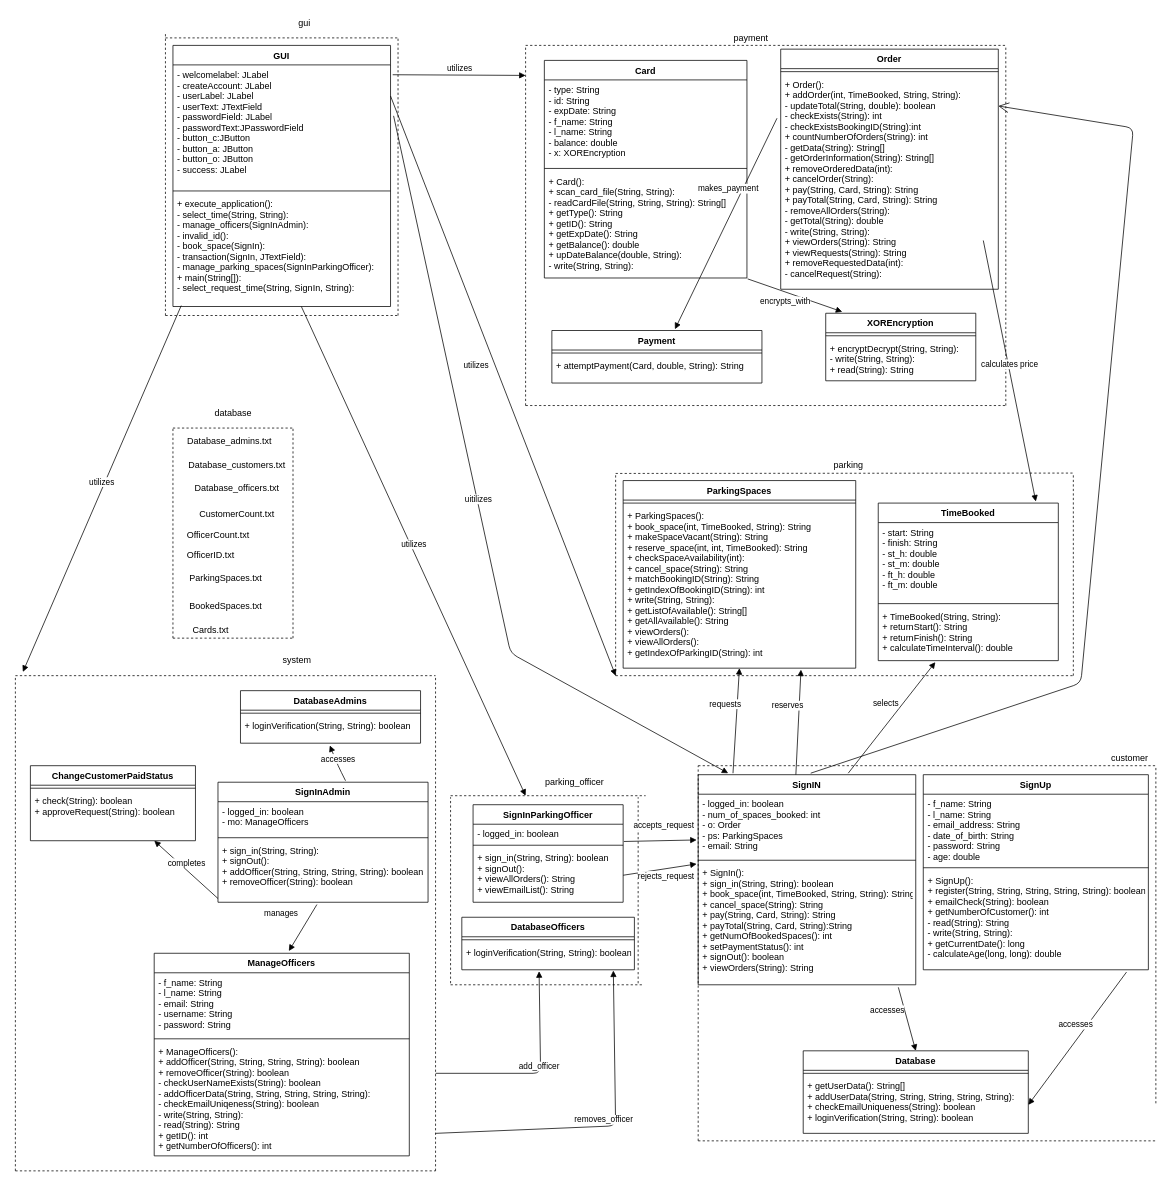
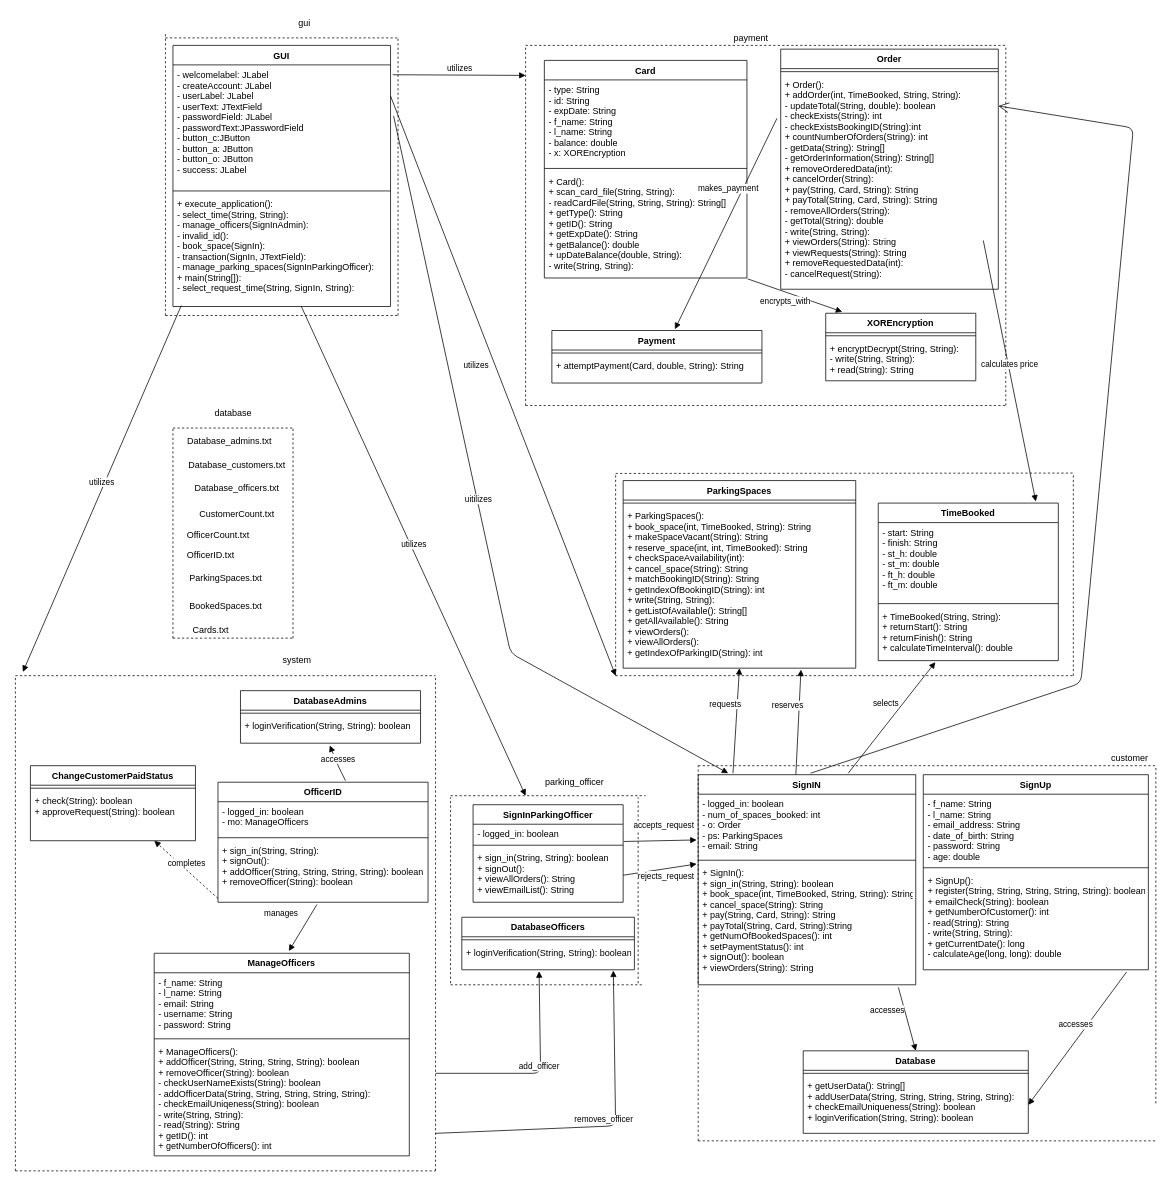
(848, 465) -> none
(323, 792) -> (323, 792)
(199, 881) -> (199, 881)
